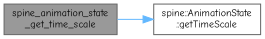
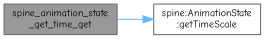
(61, 19) -> (61, 19)
